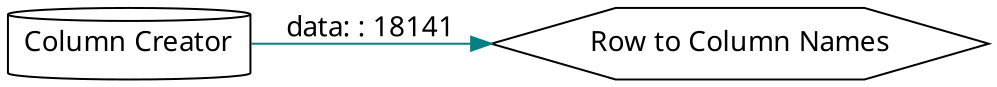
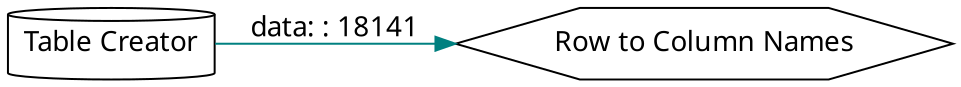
(129, 44) -> (111, 44)
